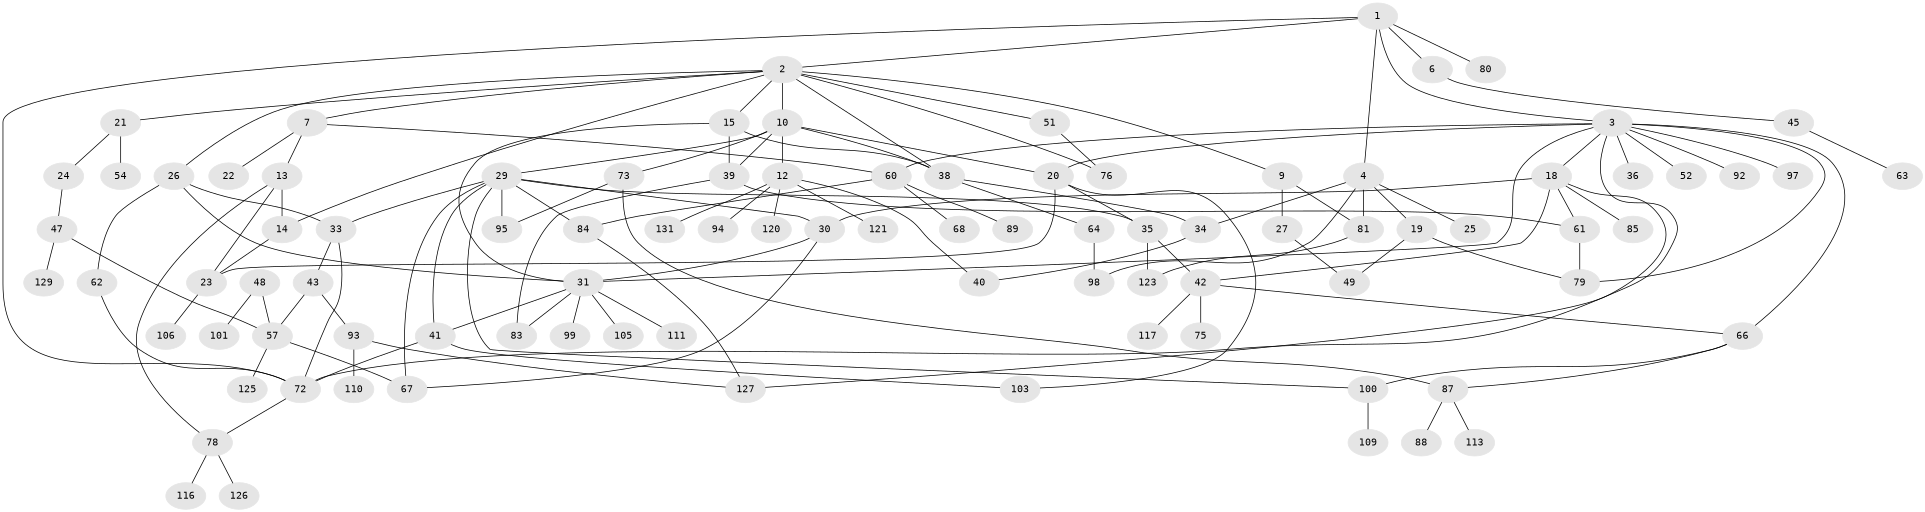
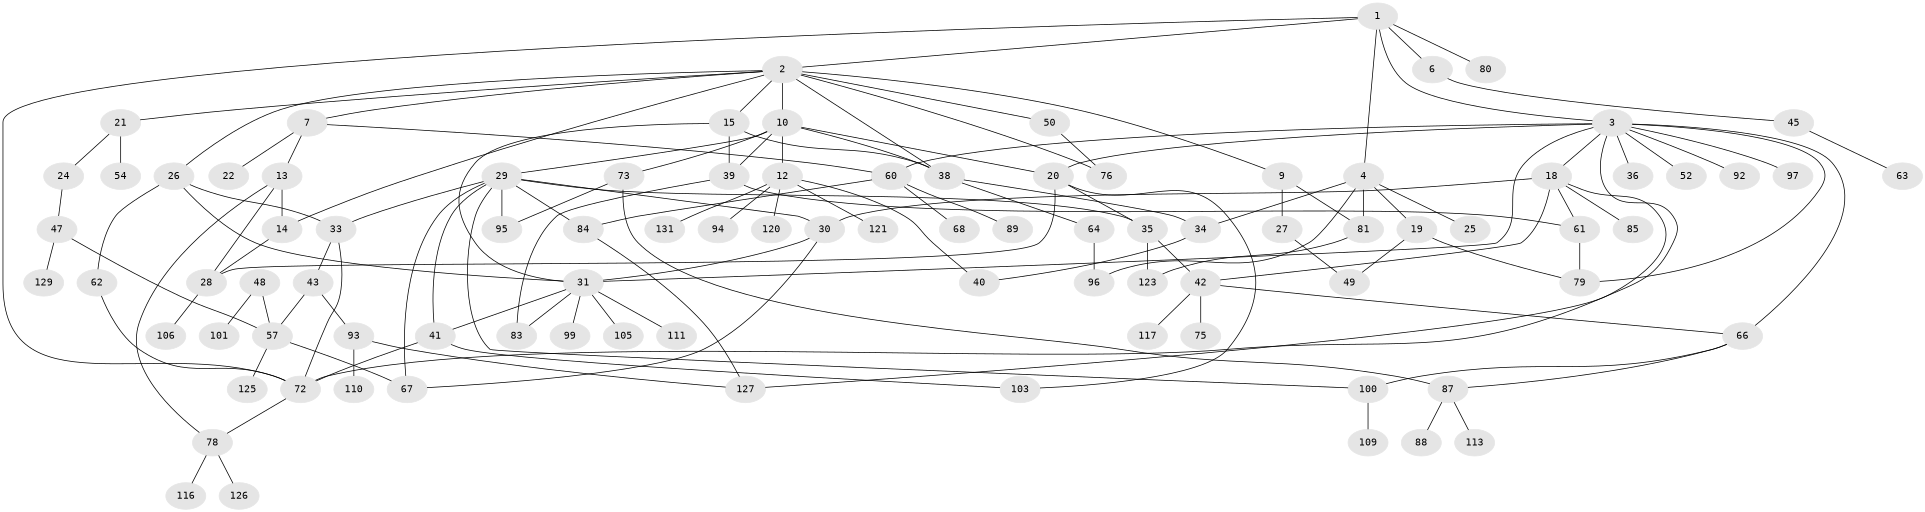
(1050, 123) -> (1050, 123)
(207, 283) -> (207, 283)
(1094, 283) -> (1094, 283)
